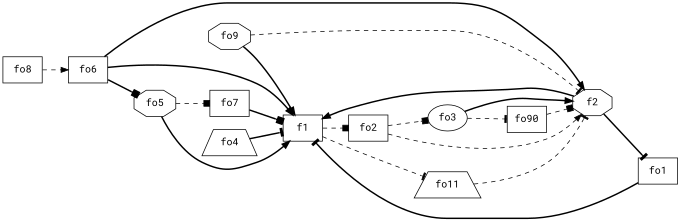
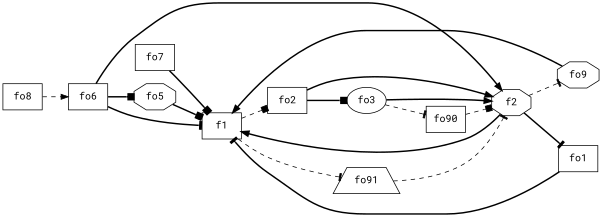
(422, 31) -> (543, 90)
(203, 69) -> (152, 120)
(189, 103) -> none
(404, 123) -> (323, 100)
(230, 143) -> none
(485, 148) -> (396, 78)
(214, 167) -> (184, 109)
(448, 185) -> (367, 180)
